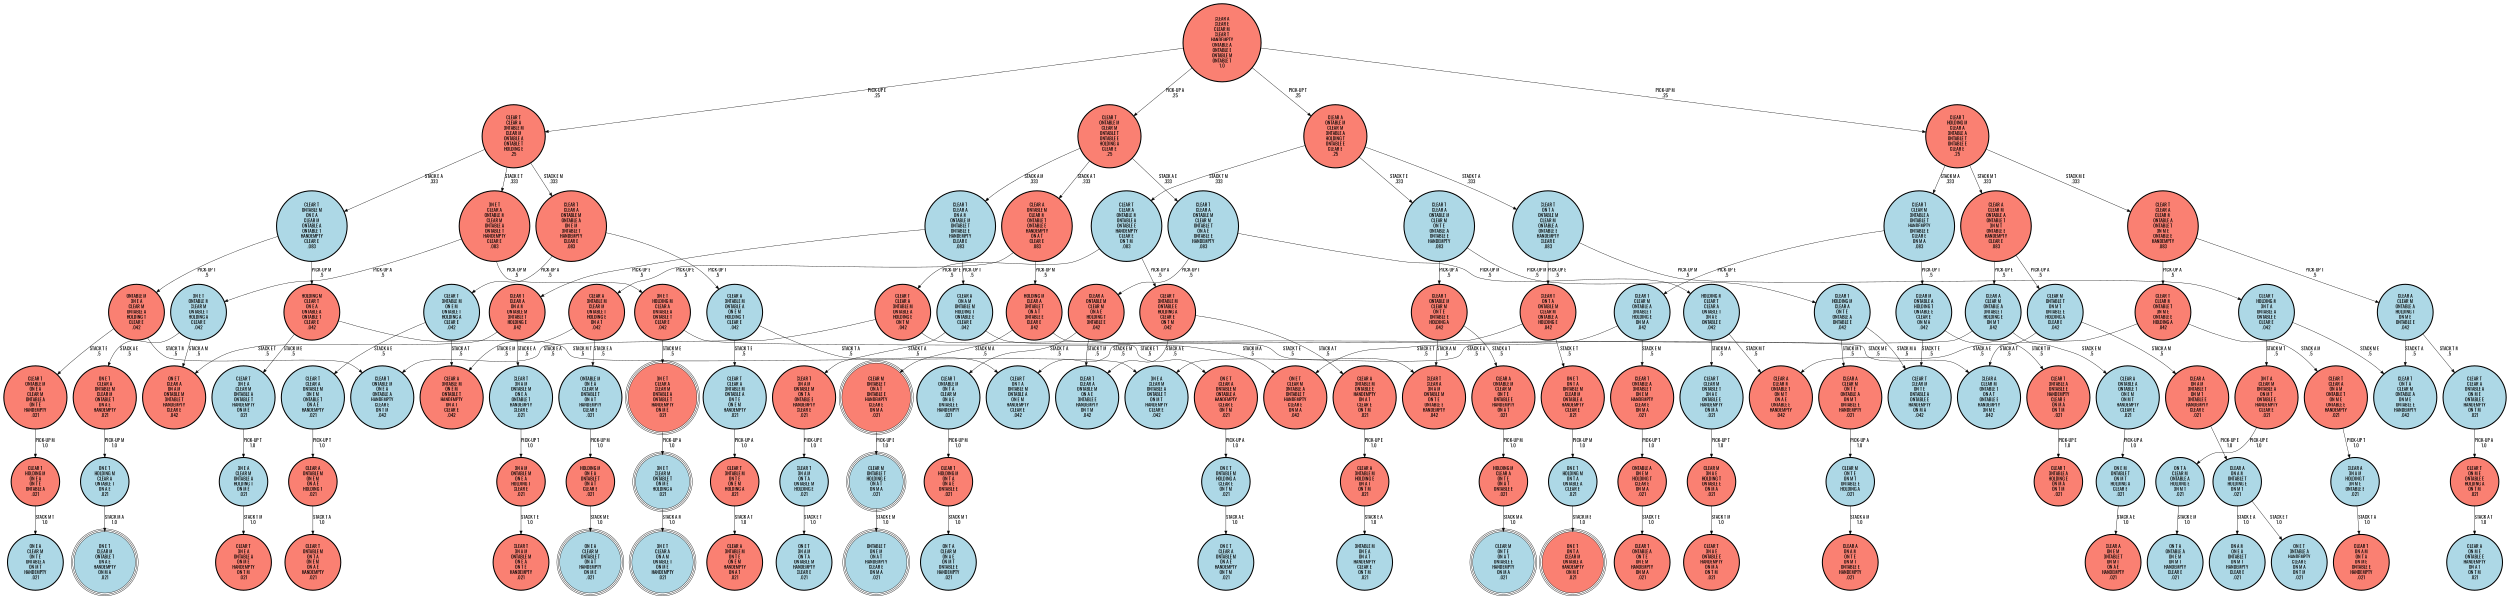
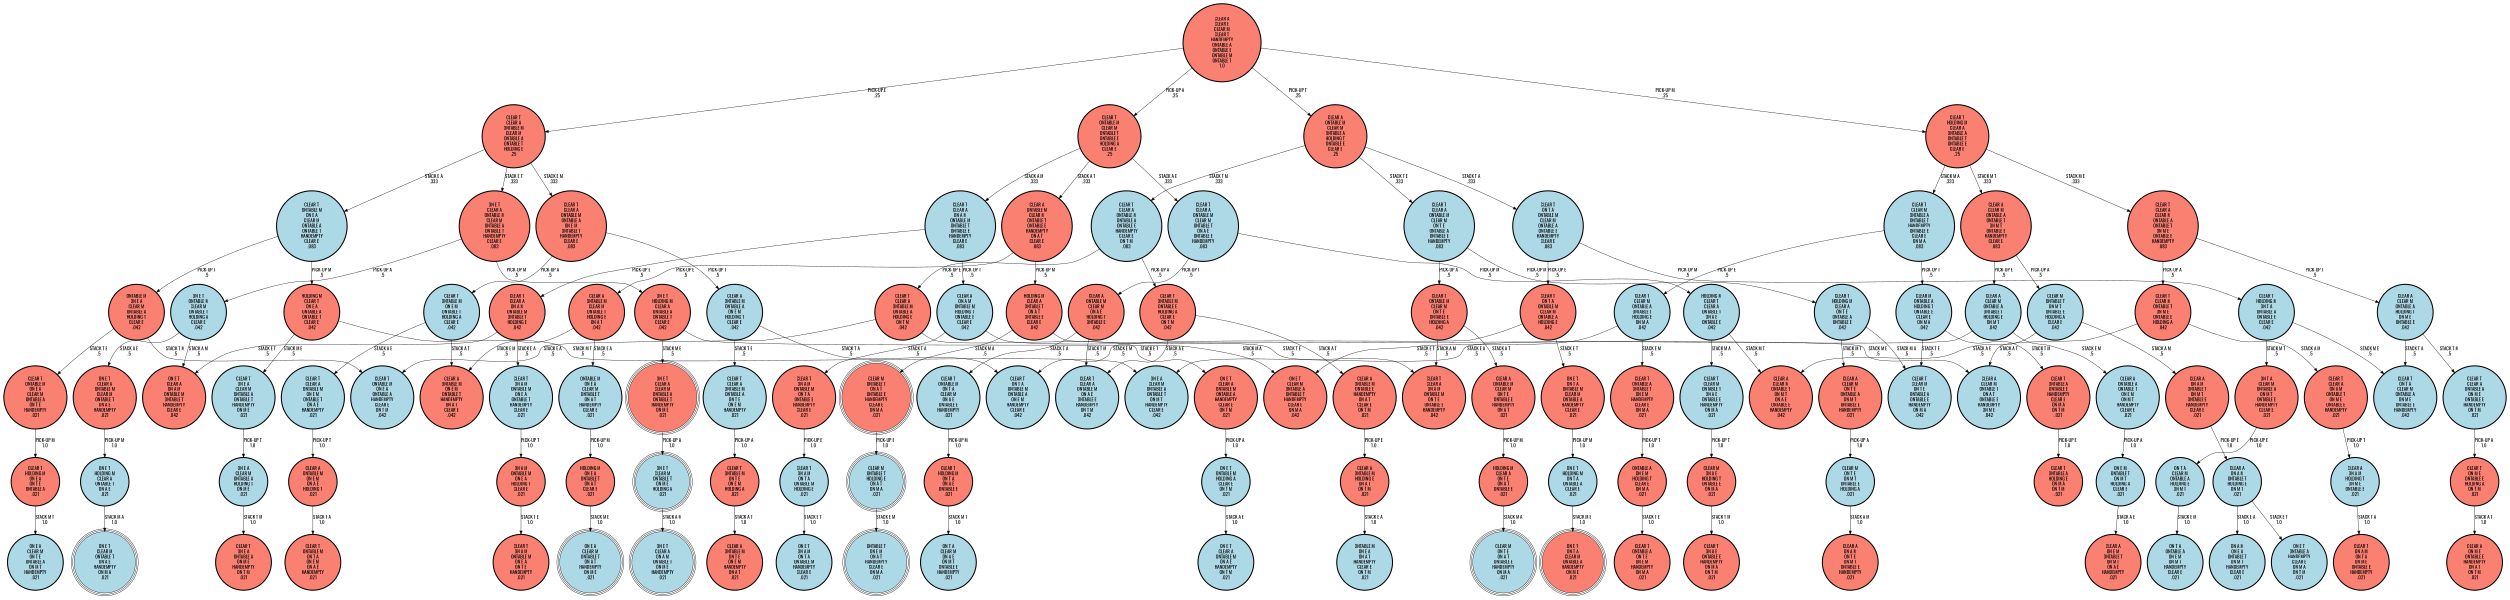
(2475, 562) -> (2475, 562)
